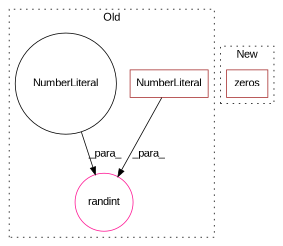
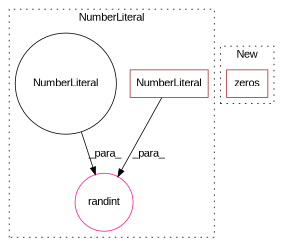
(112, 18) -> (112, 18)
